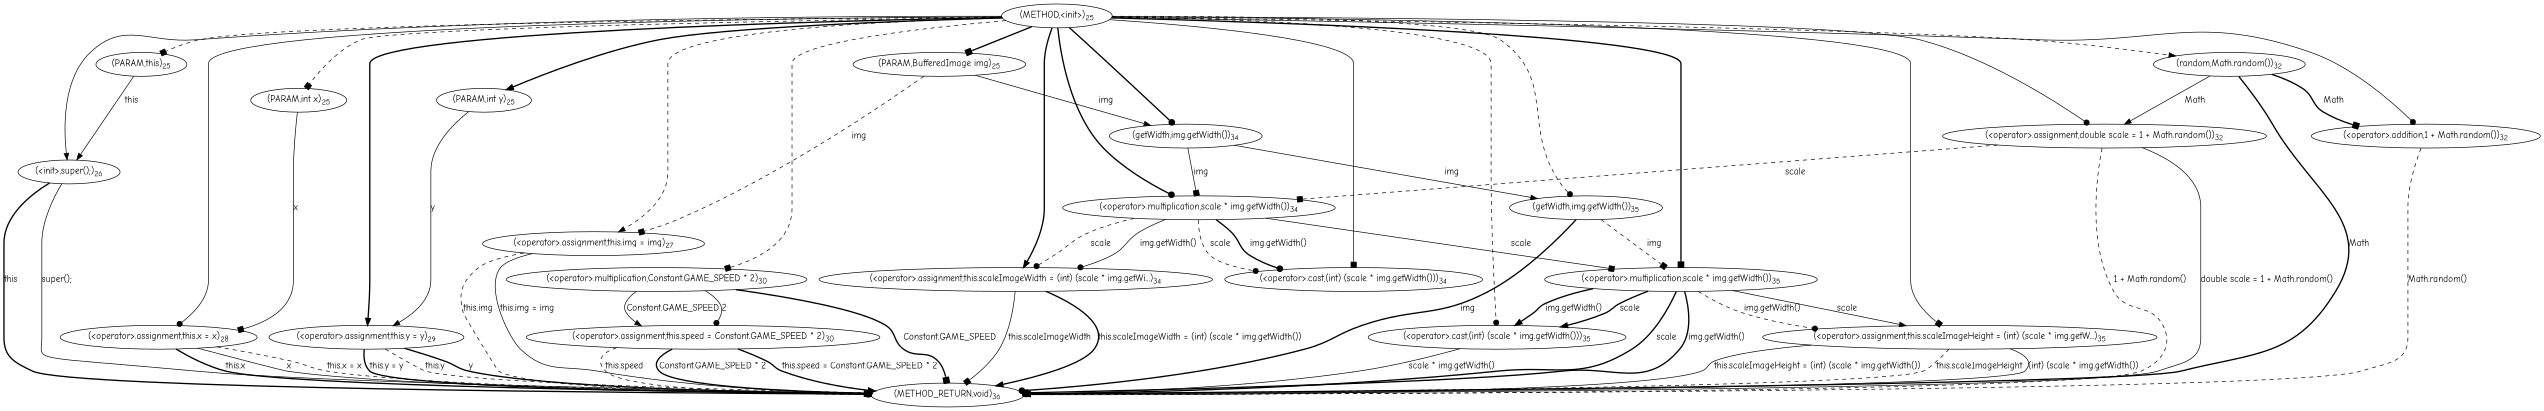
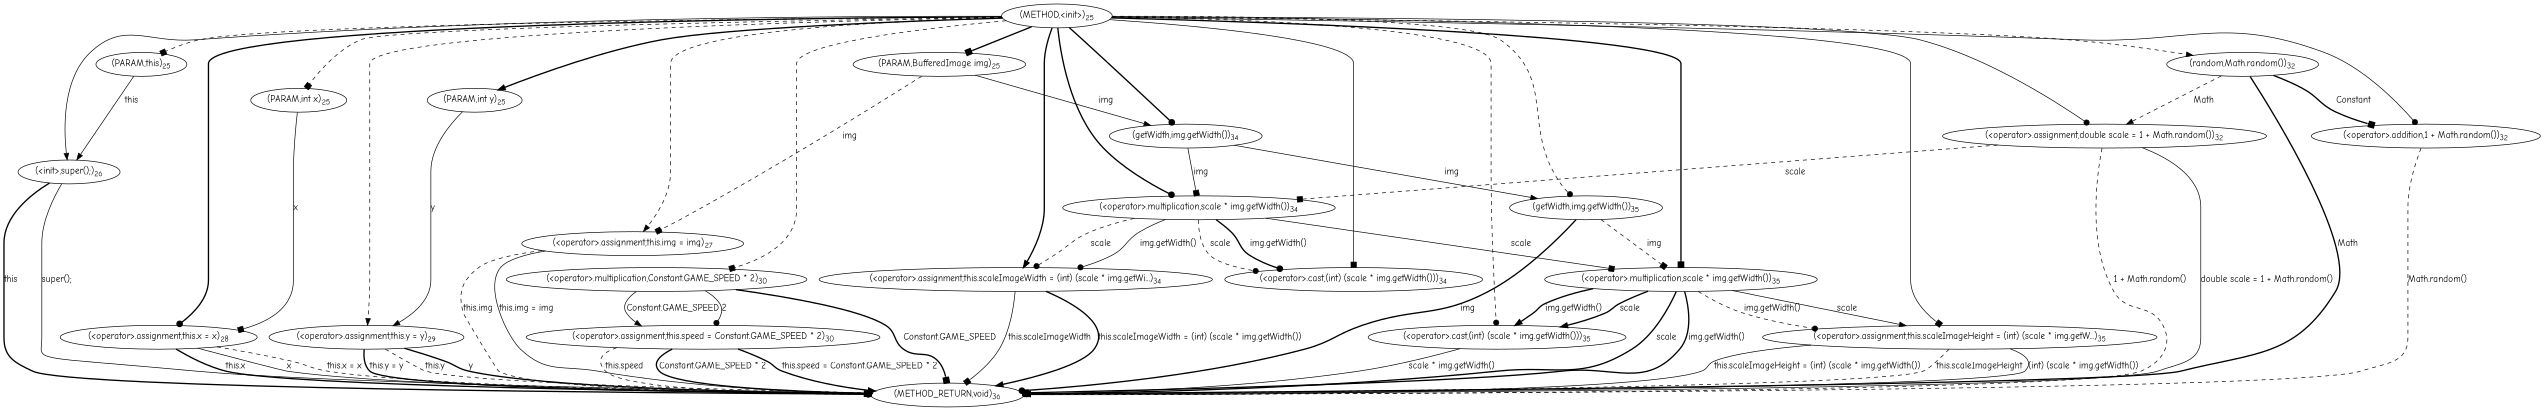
(557, 34) -> (557, 34)
(363, 35) -> (363, 35)
(2170, 98) -> (2177, 99)
(2334, 100) -> (2353, 100)
